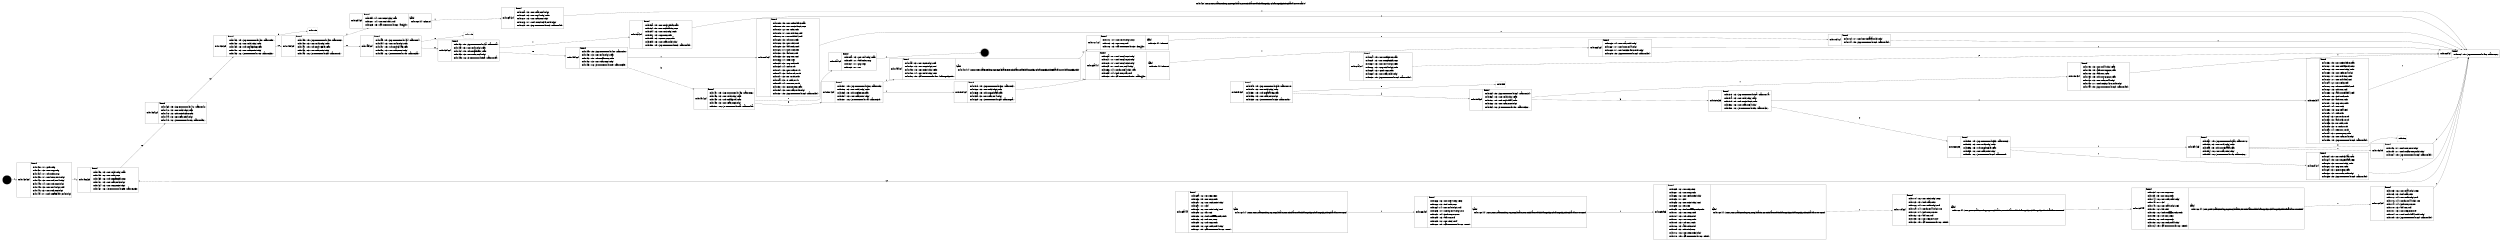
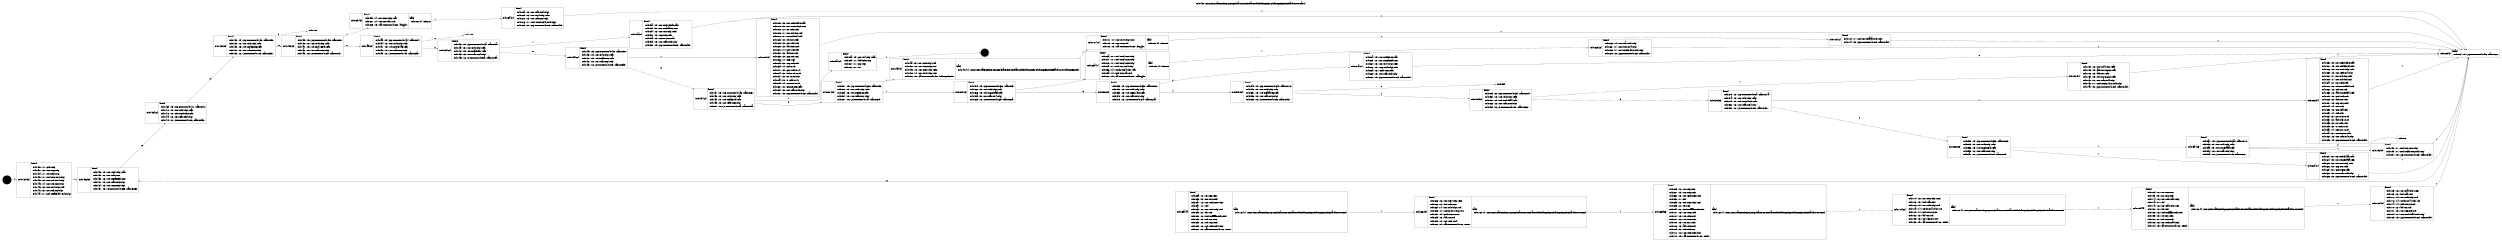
none -> (1128, 92)
